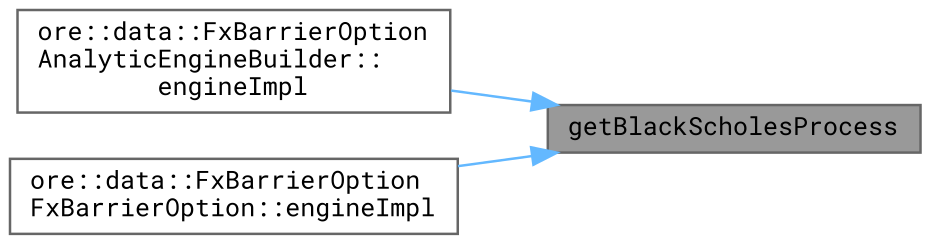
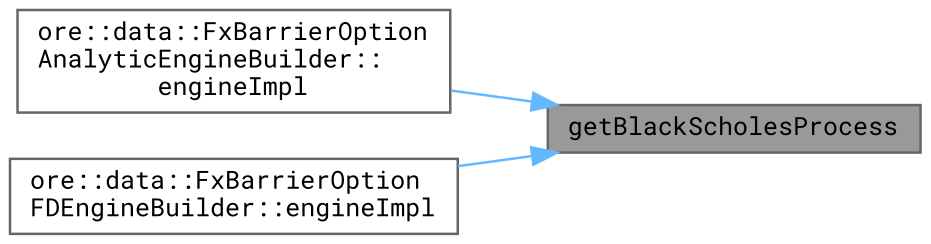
(234, 196) -> (234, 196)
